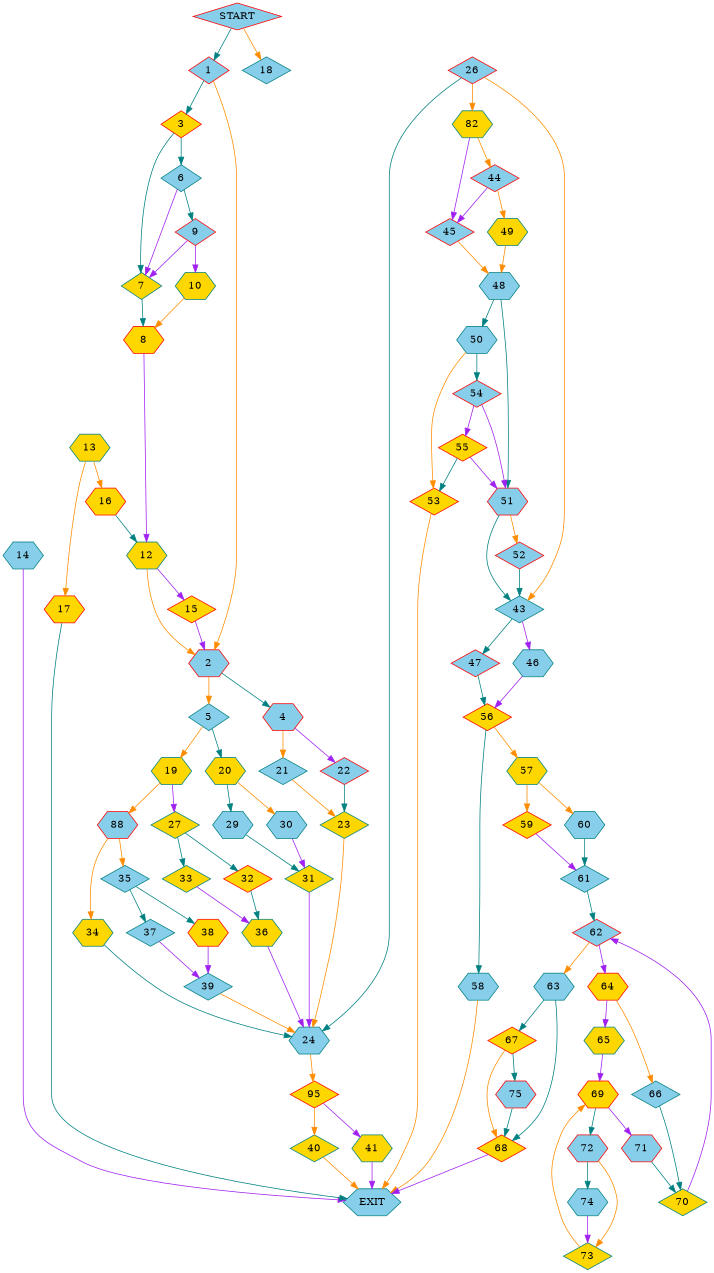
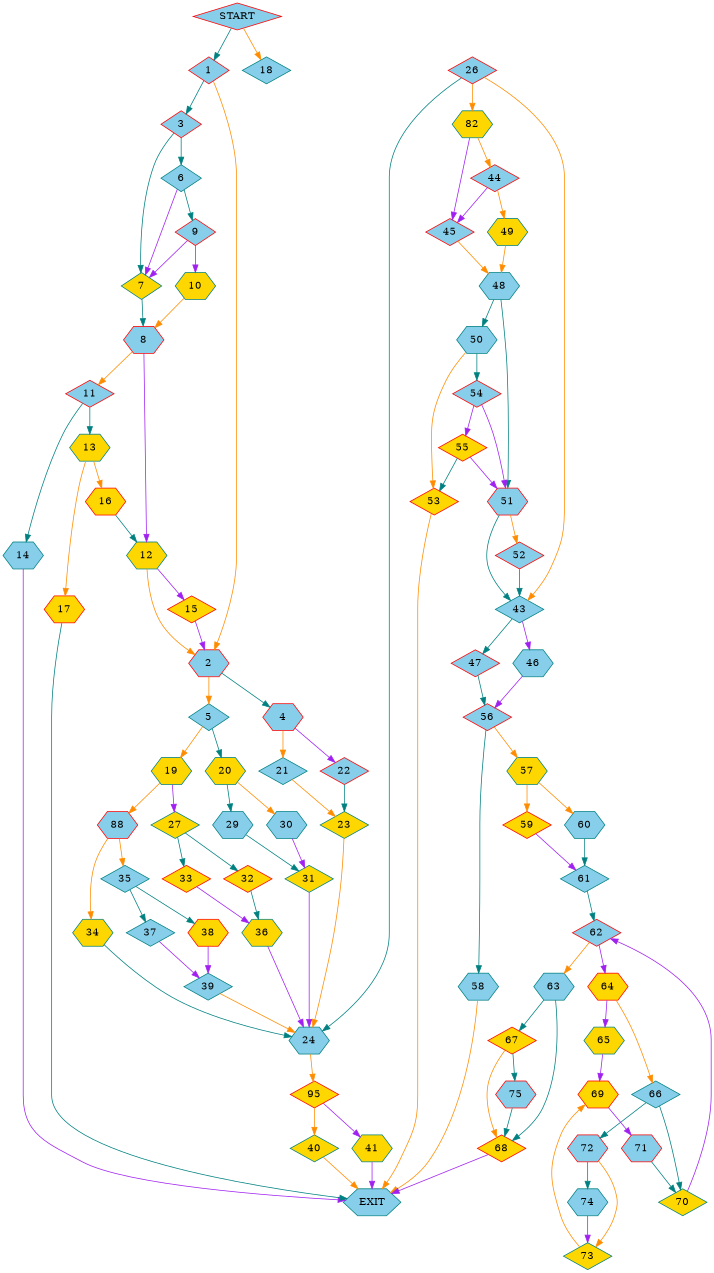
(181, 124) -> (181, 124)
(144, 340) -> (144, 340)
none -> (90, 394)
(487, 717) -> (487, 717)
(186, 879) -> (186, 879)
(594, 1118) -> (626, 1118)
